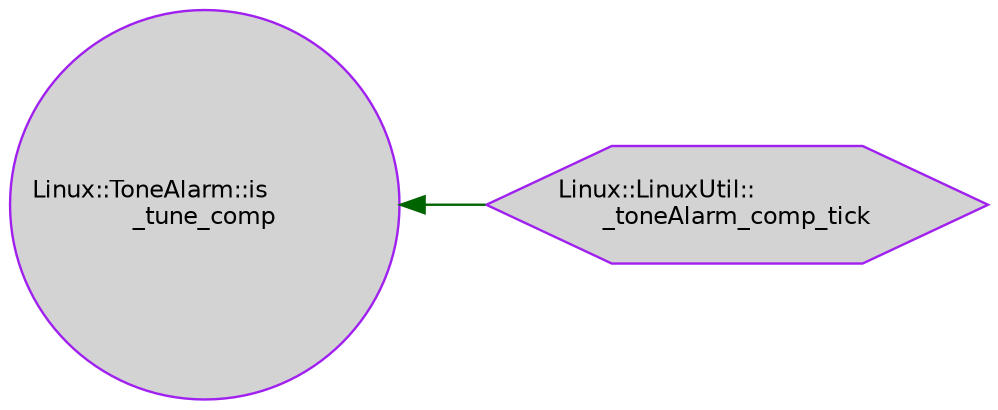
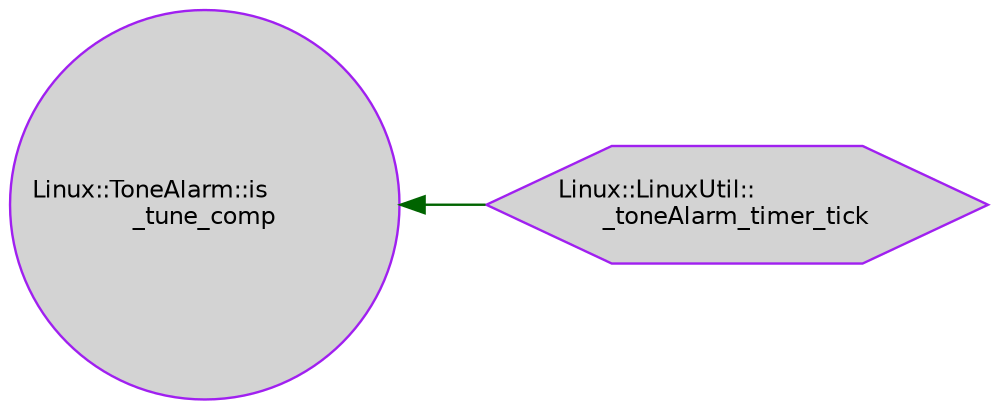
(737, 205) -> (737, 205)
